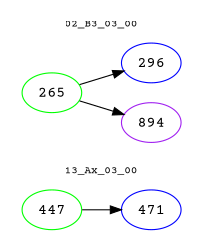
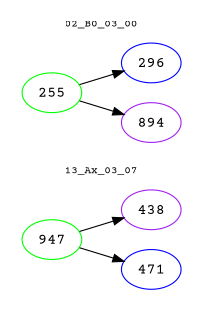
(102, 24) -> (102, 24)
(52, 93) -> (52, 93)
(102, 171) -> (102, 171)
(52, 210) -> (52, 240)
none -> (151, 210)
